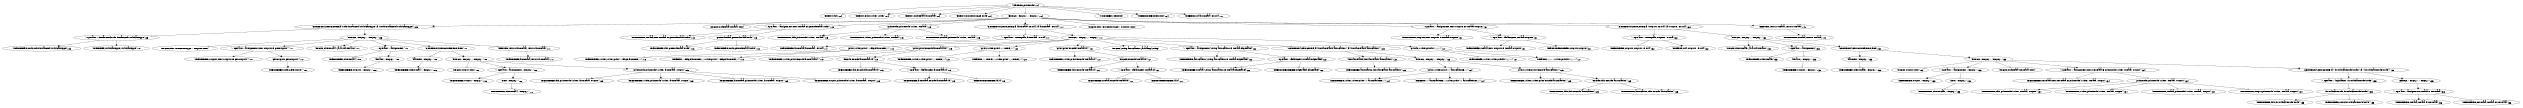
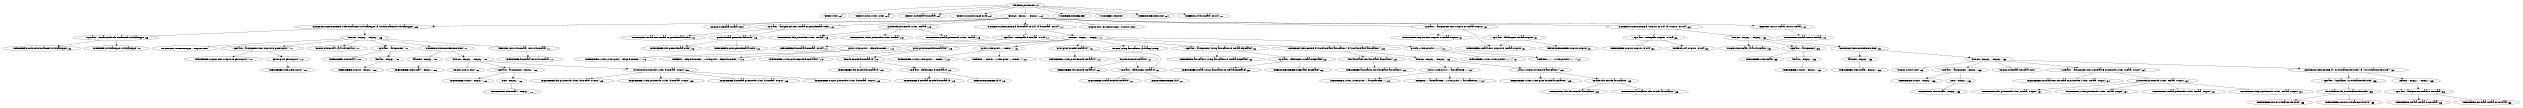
none -> (1072, 16)
(1484, 32) -> (1476, 36)
(1105, 54) -> (1134, 52)
